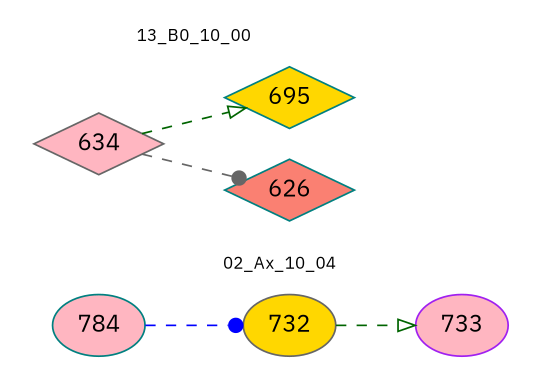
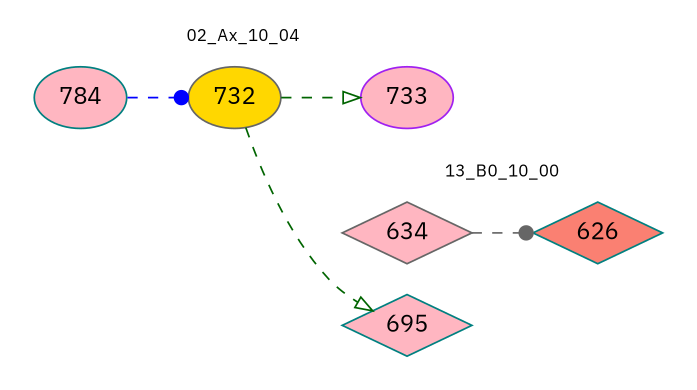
(290, 98) -> (407, 325)
(185, 123) -> (289, 224)
